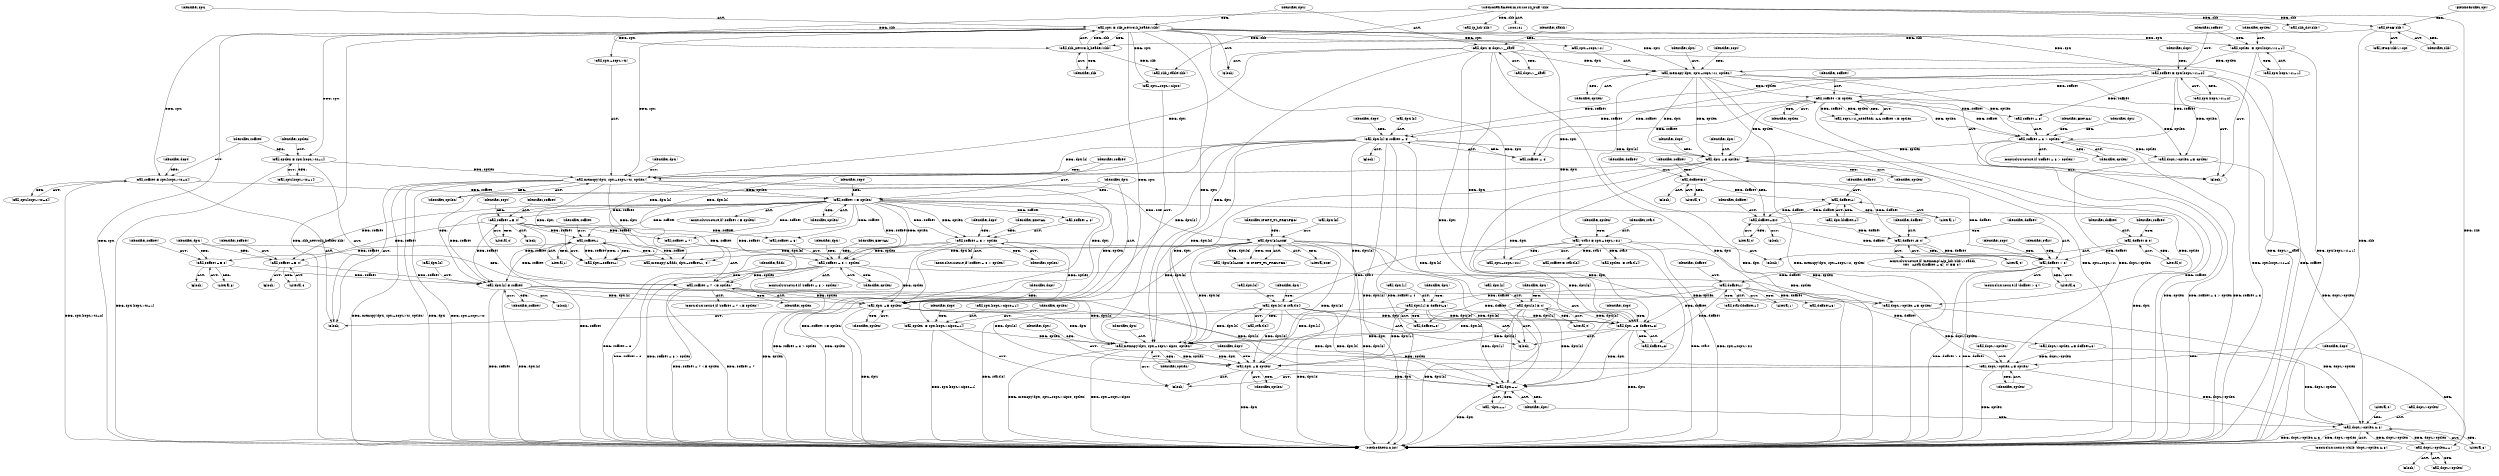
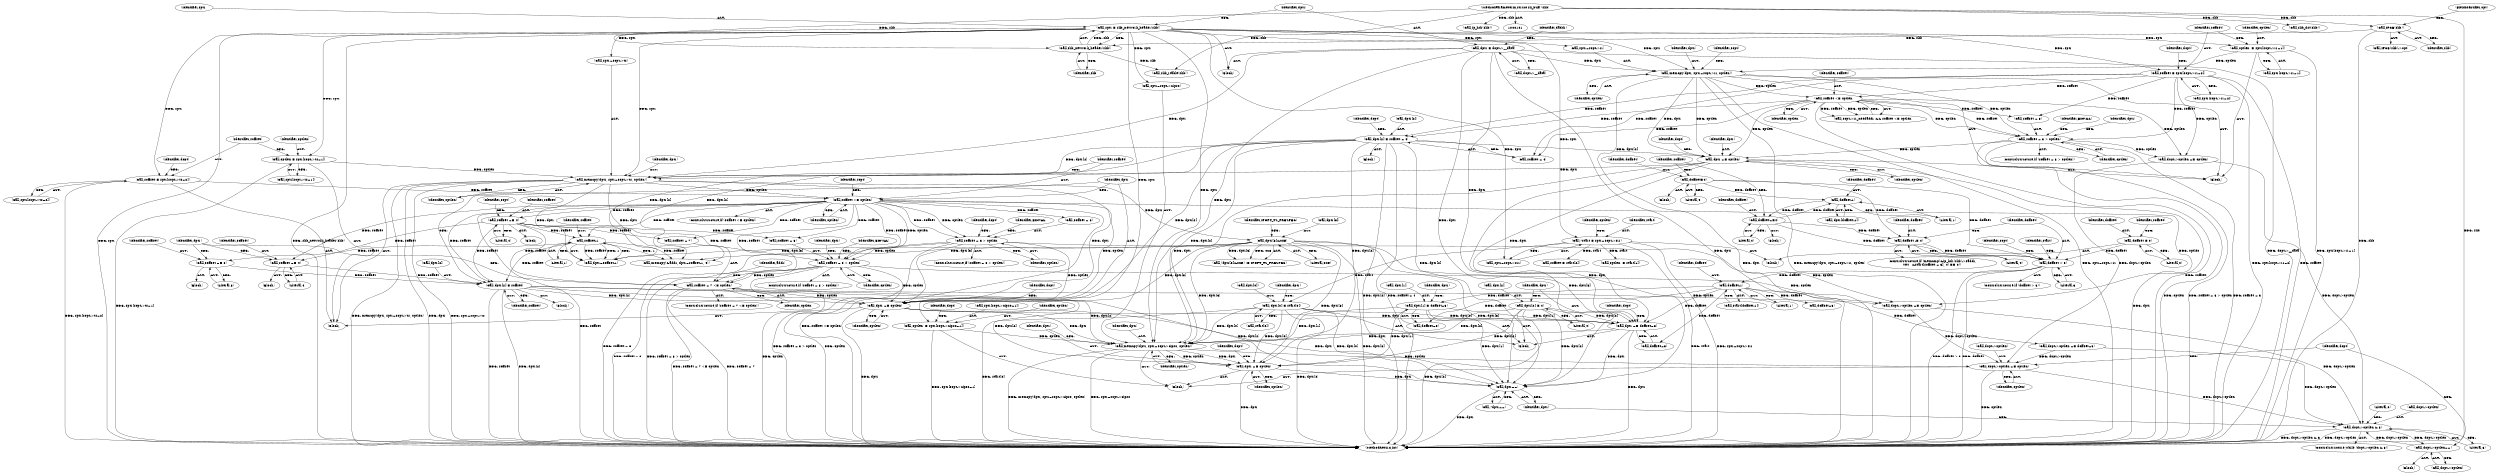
(1154, 210) -> (1154, 210)
